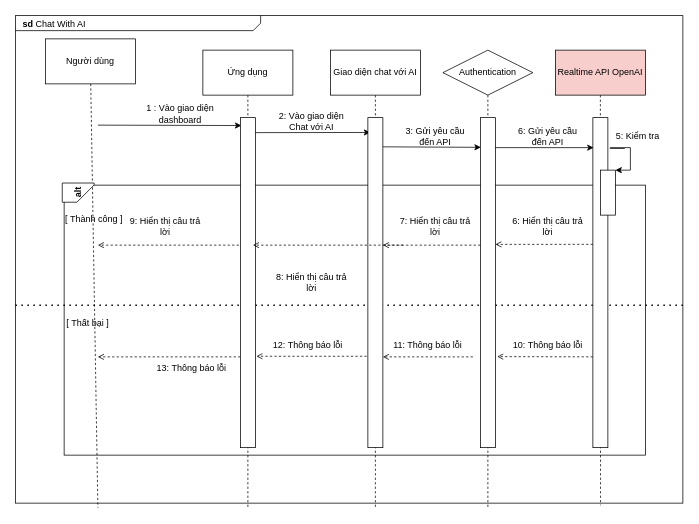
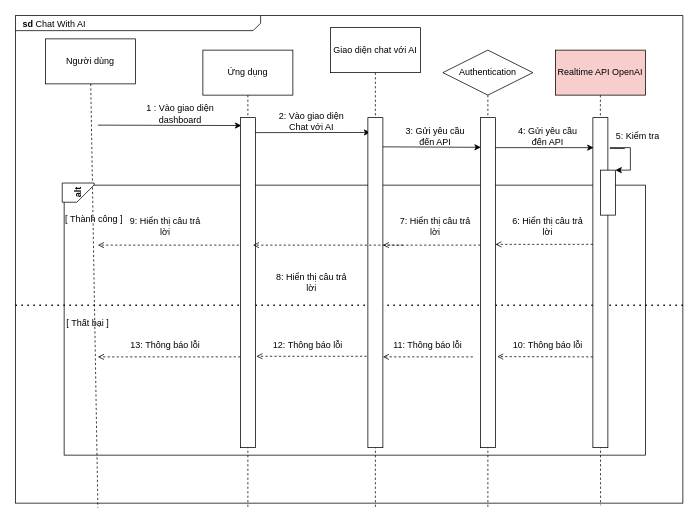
(375, 72) -> (375, 50)
(548, 136) -> (548, 136)
(192, 368) -> (165, 345)
